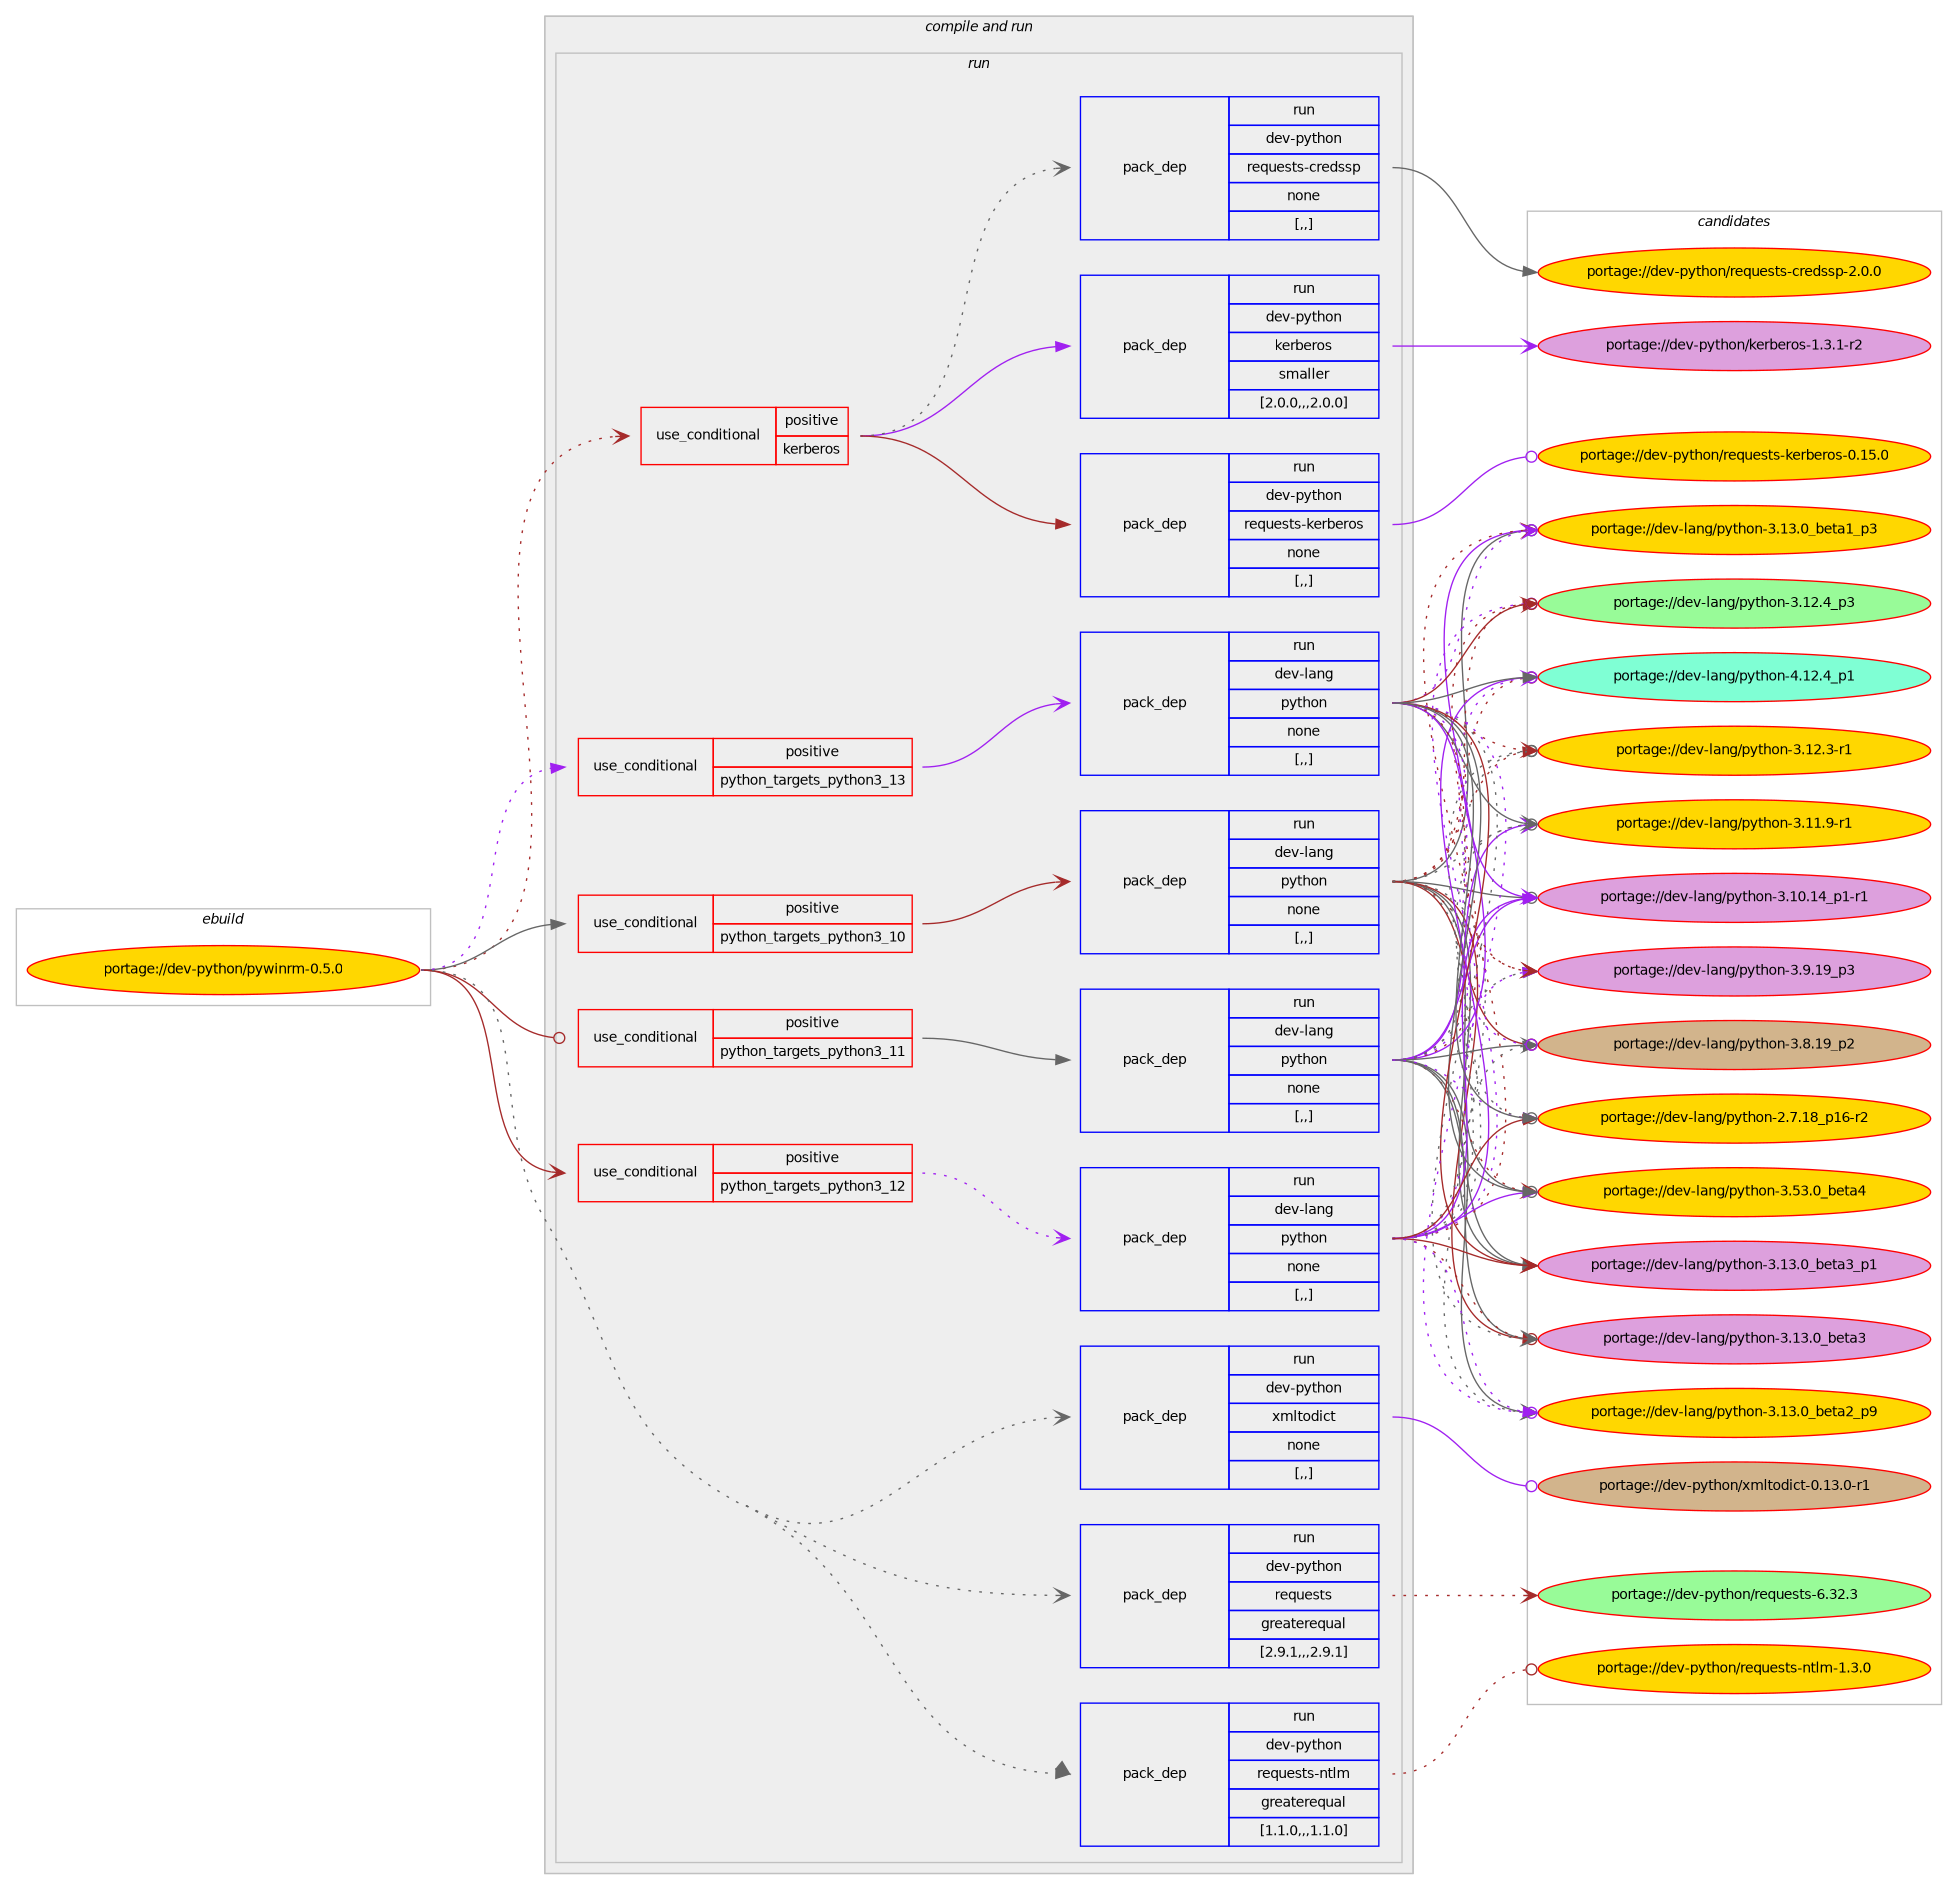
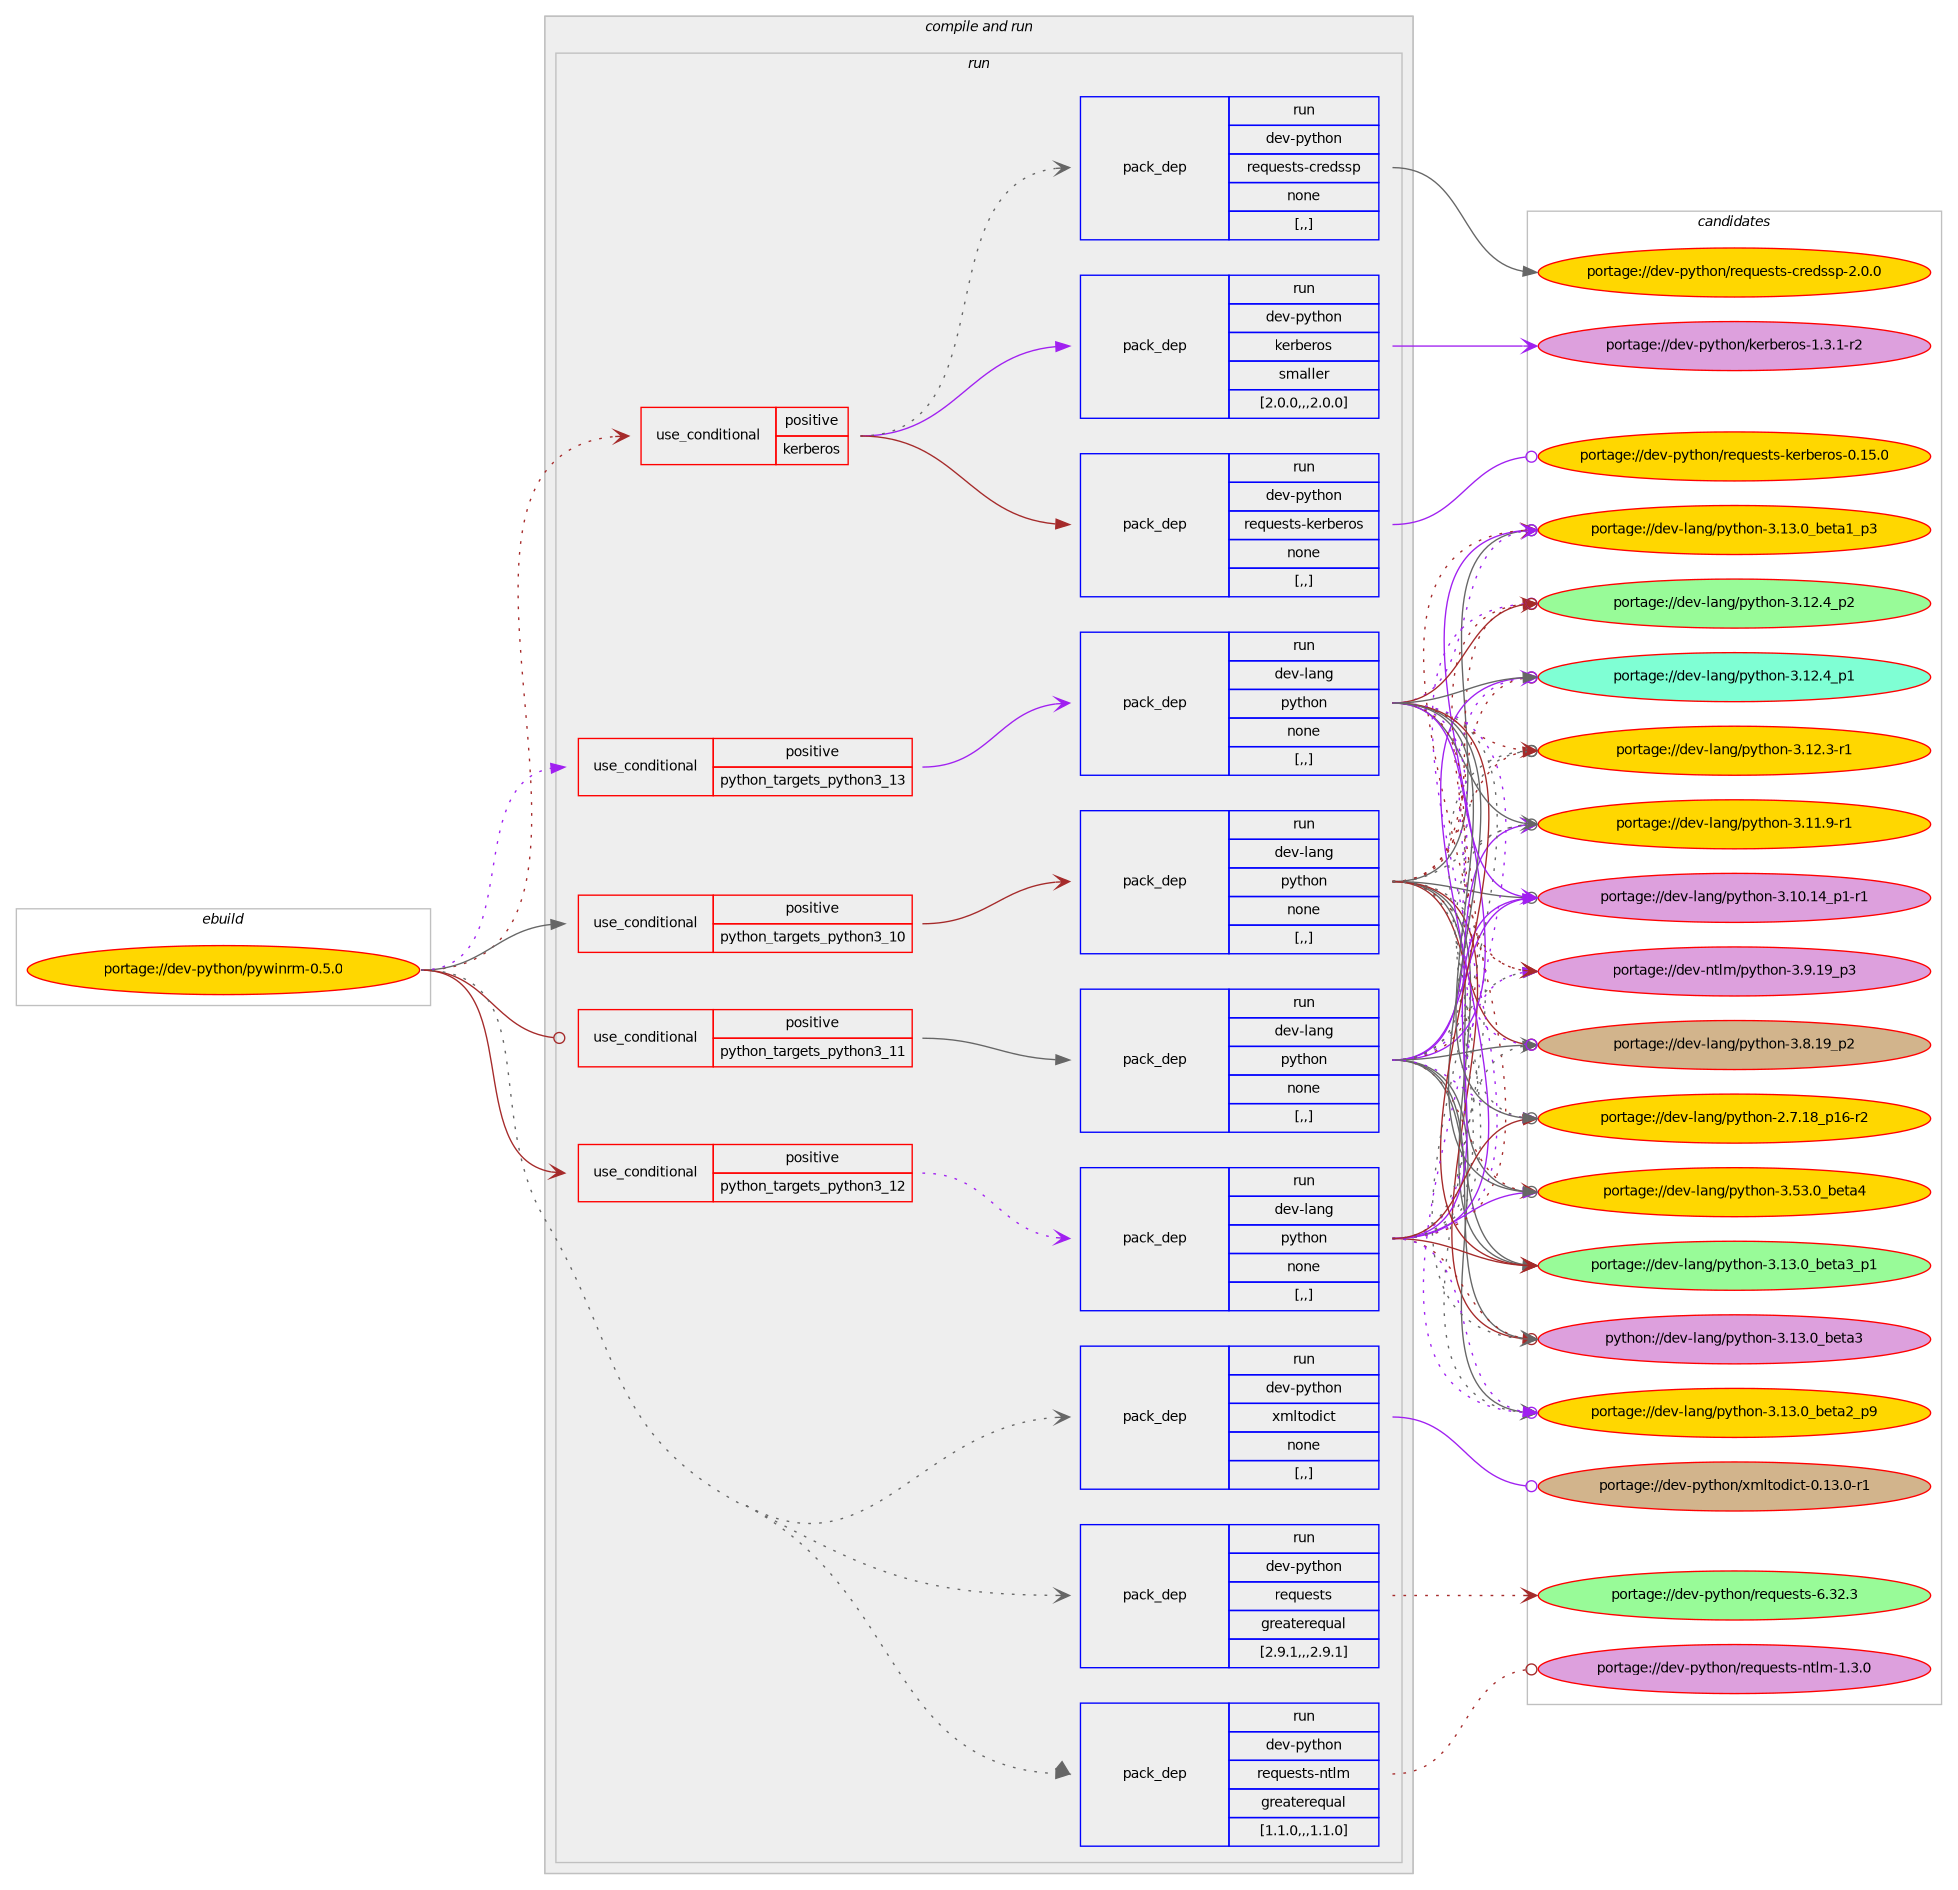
(1734, 604) -> (1734, 604)
(1734, 677) -> (1734, 677)
(1734, 971) -> (1734, 971)
(1734, 1266) -> (1734, 1266)
(1734, 1339) -> (1734, 1339)
(1734, 1669) -> (1734, 1669)
